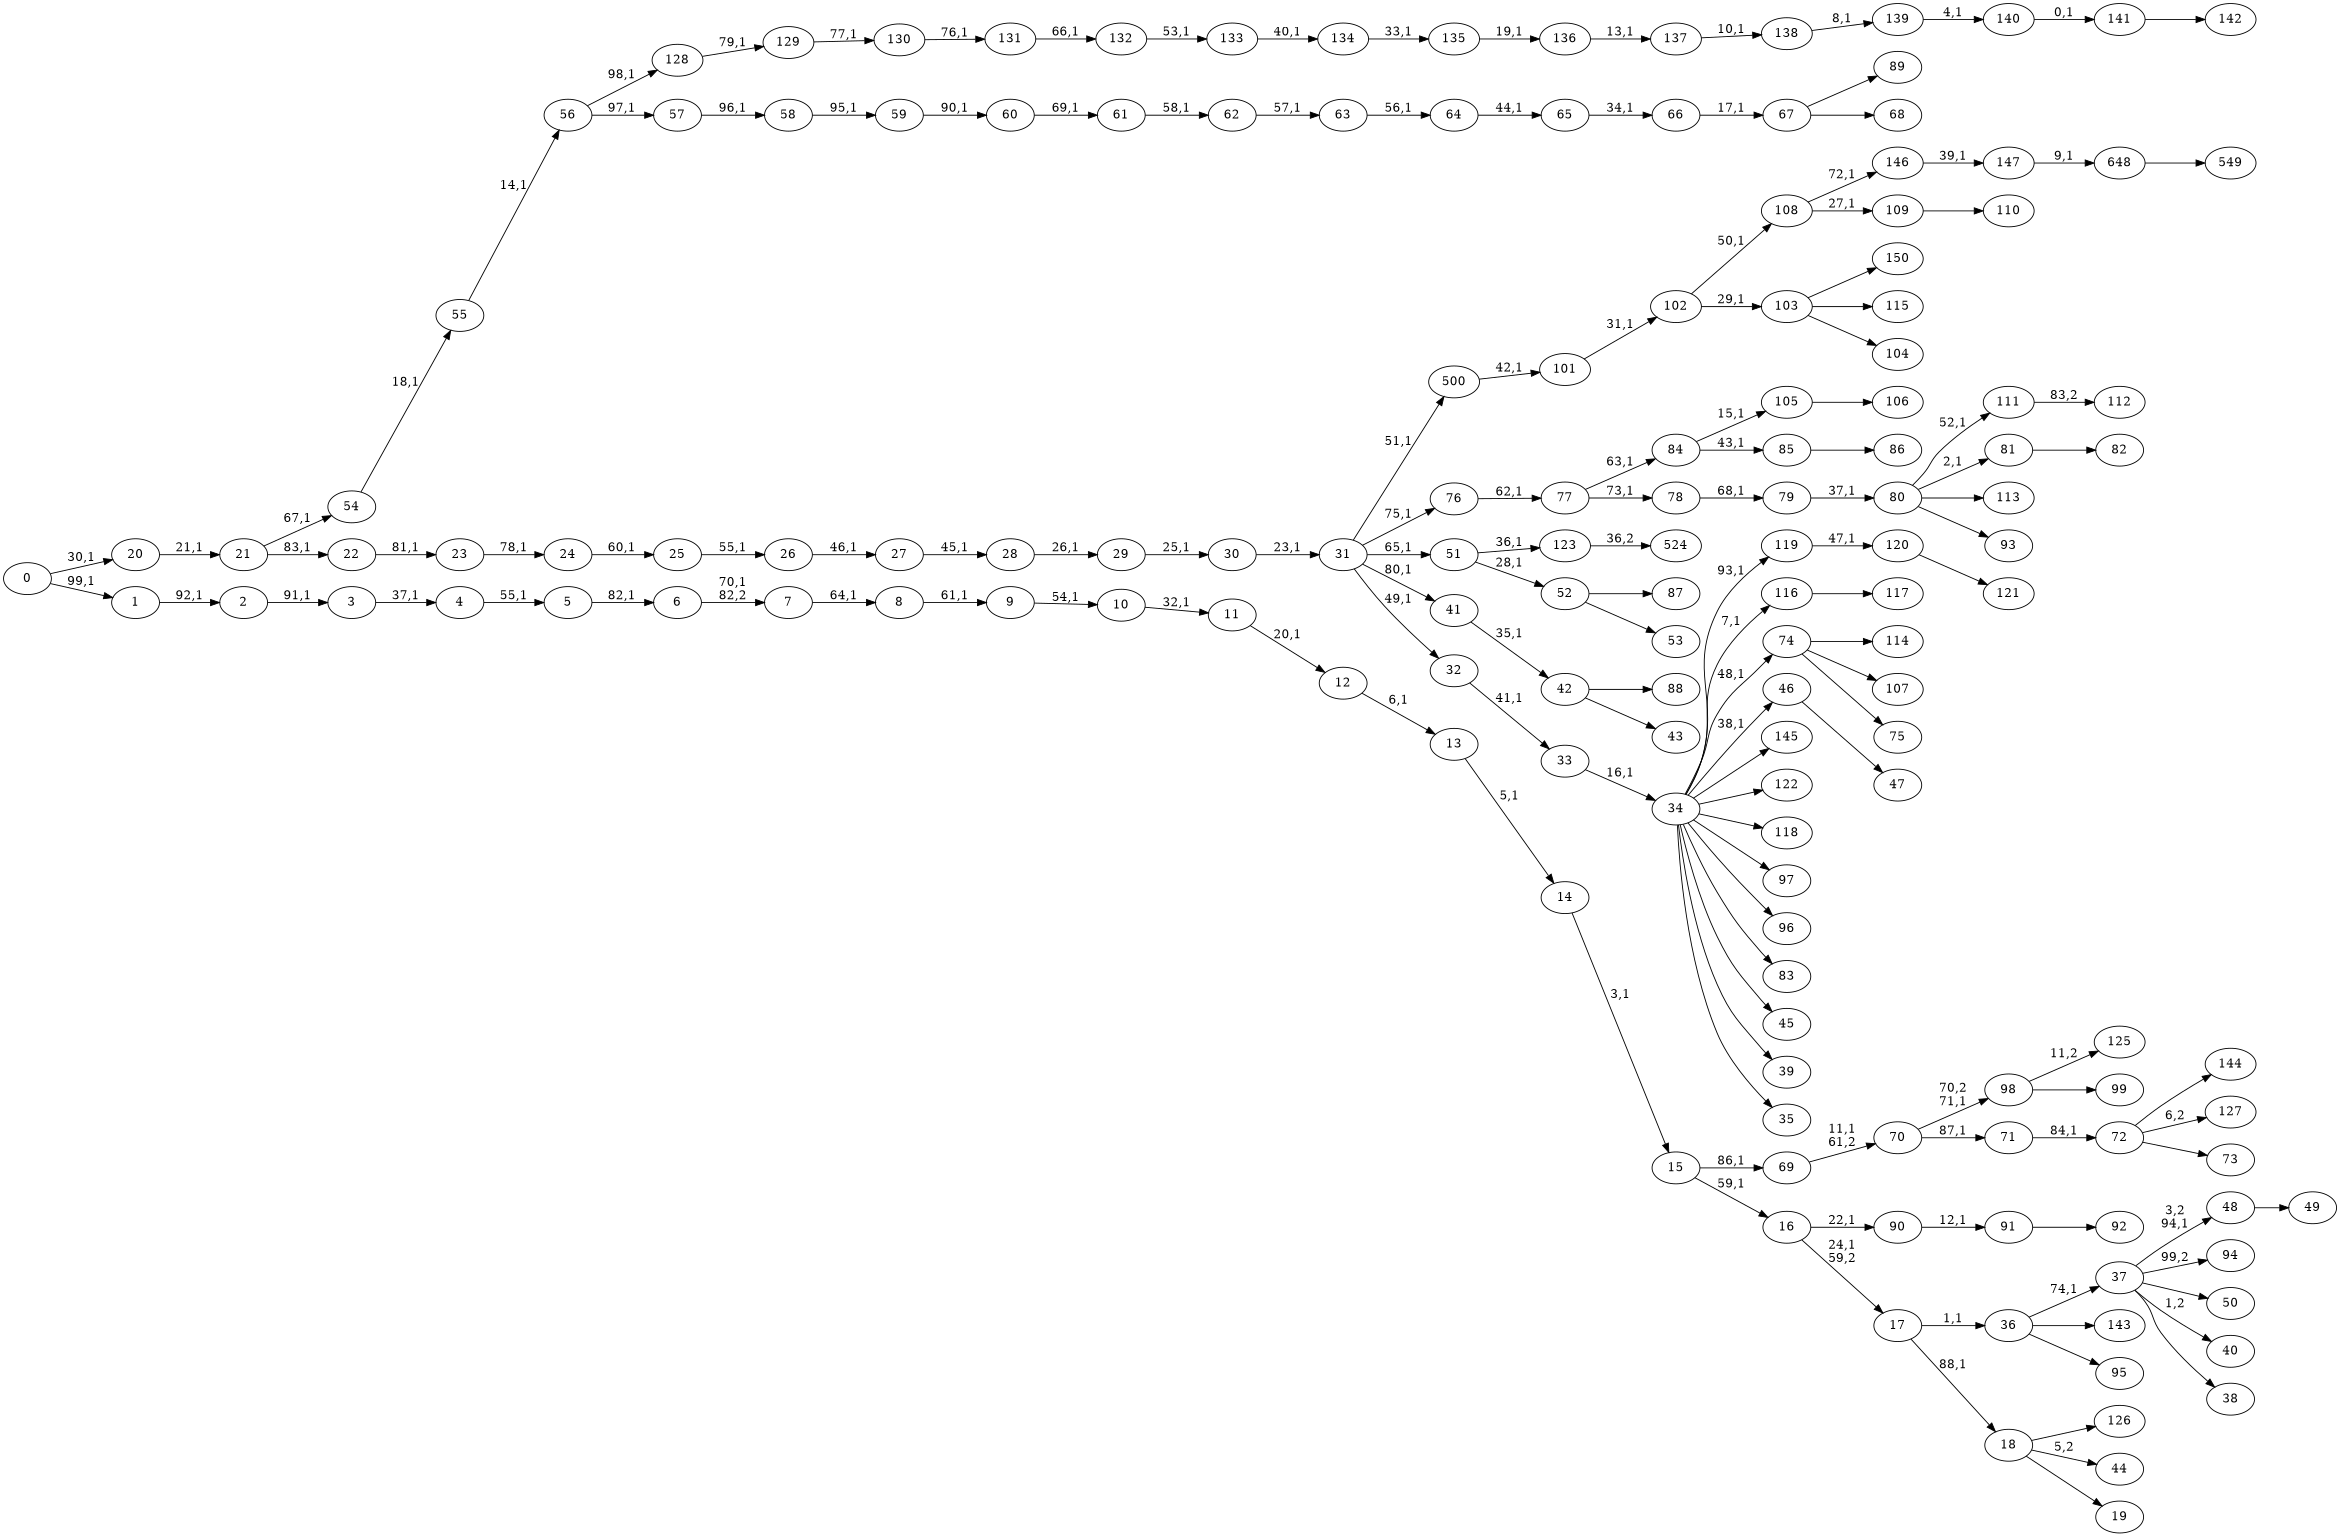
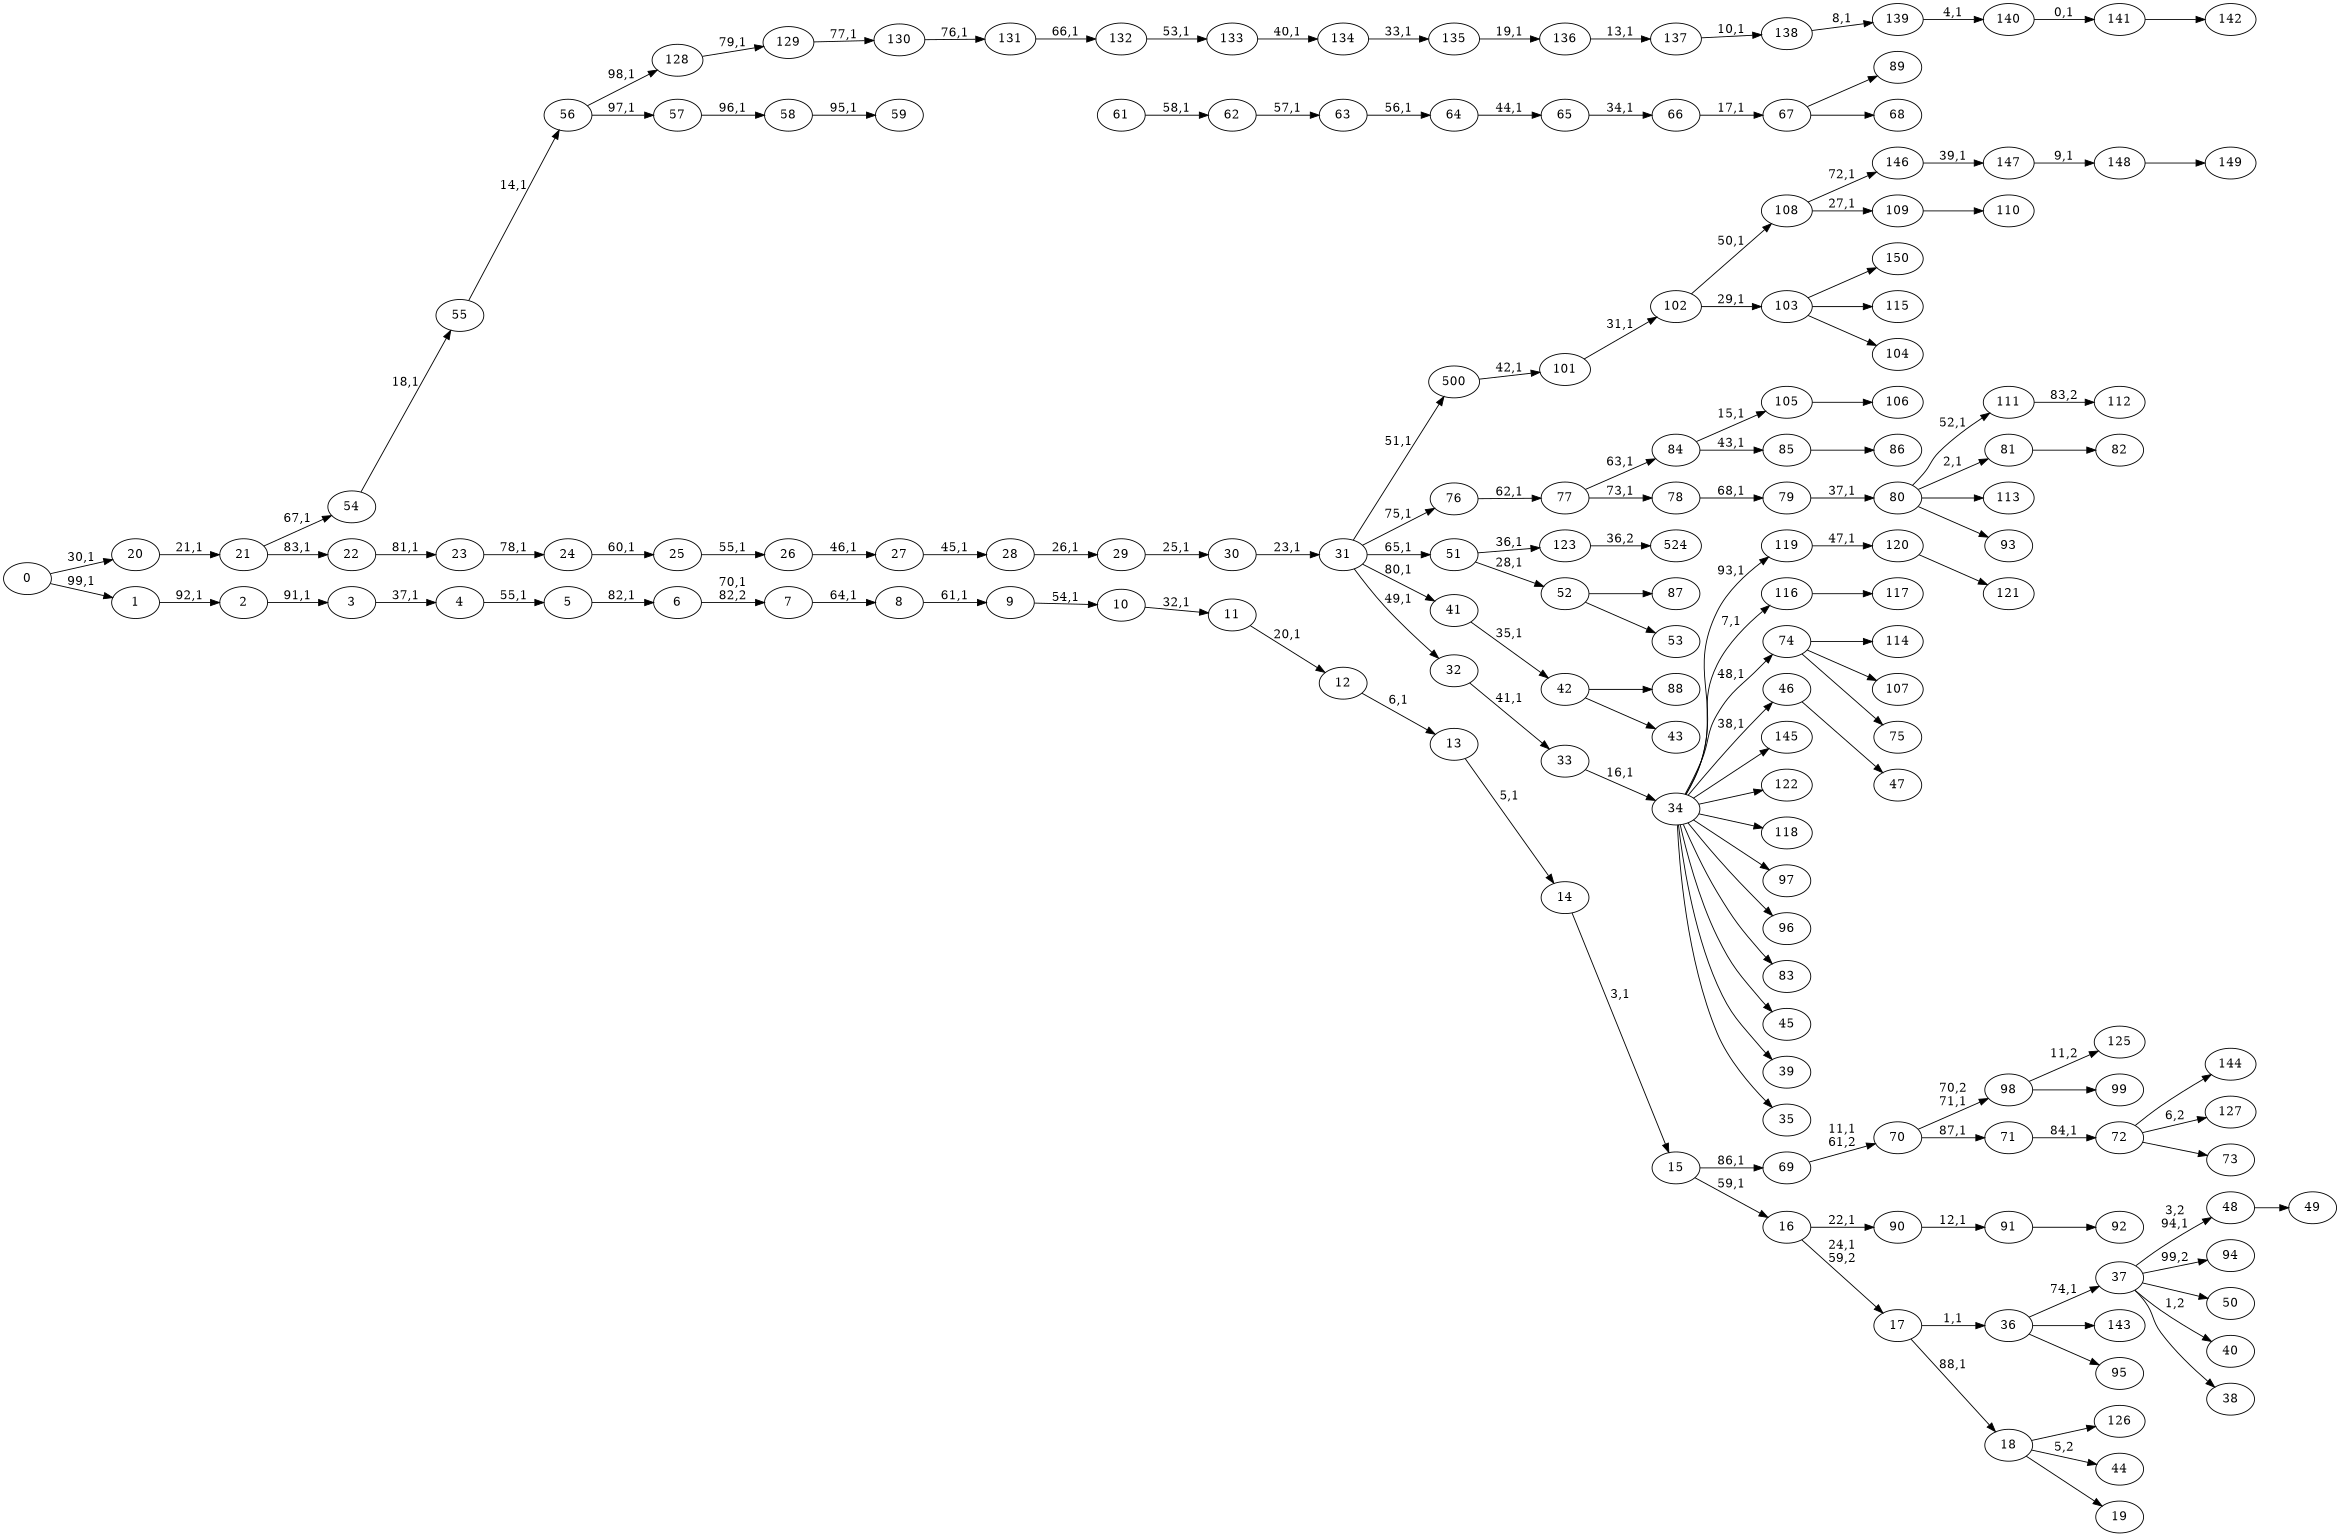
(1010, 115) -> none
(2120, 163) -> (2120, 163)
(2231, 163) -> (2231, 163)
